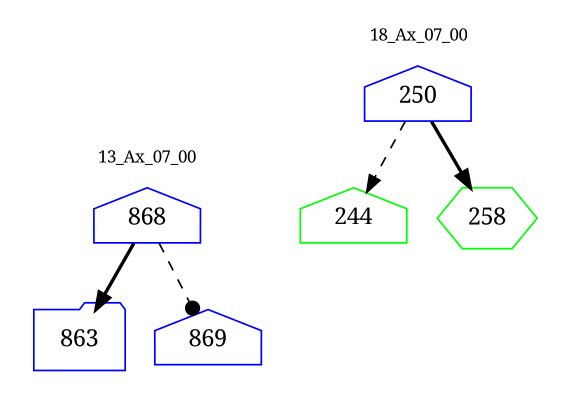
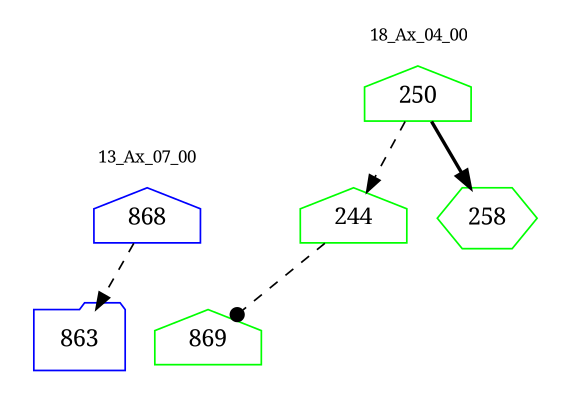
(419, 36) -> (419, 36)
(418, 96) -> (418, 96)
(119, 269) -> (119, 269)
(174, 273) -> (286, 275)
(208, 340) -> (208, 340)
